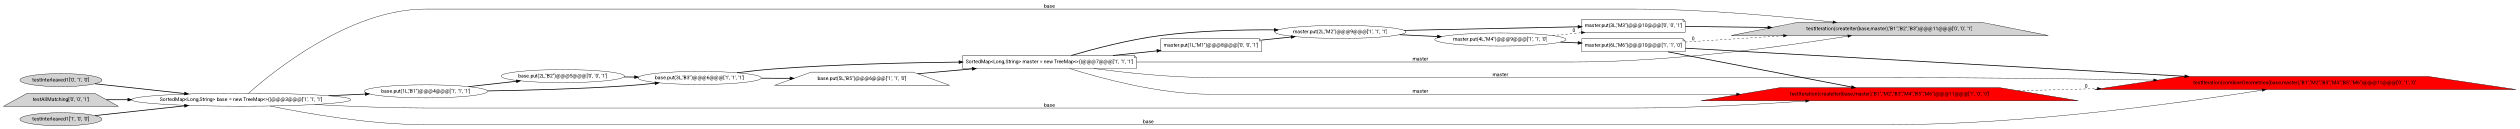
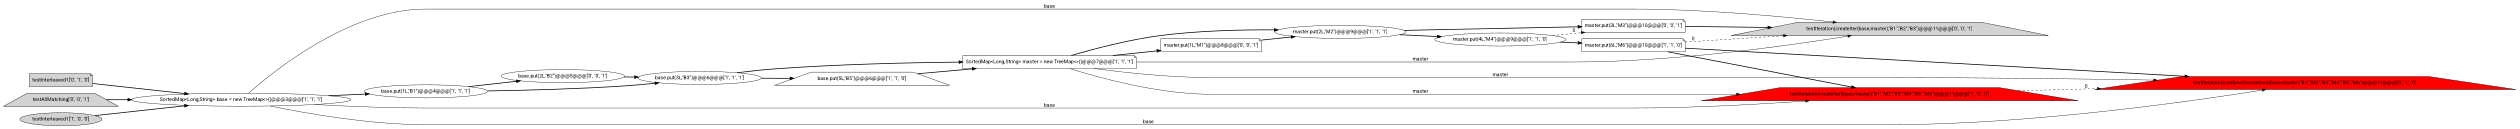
(61, 80) -> (61, 80)
